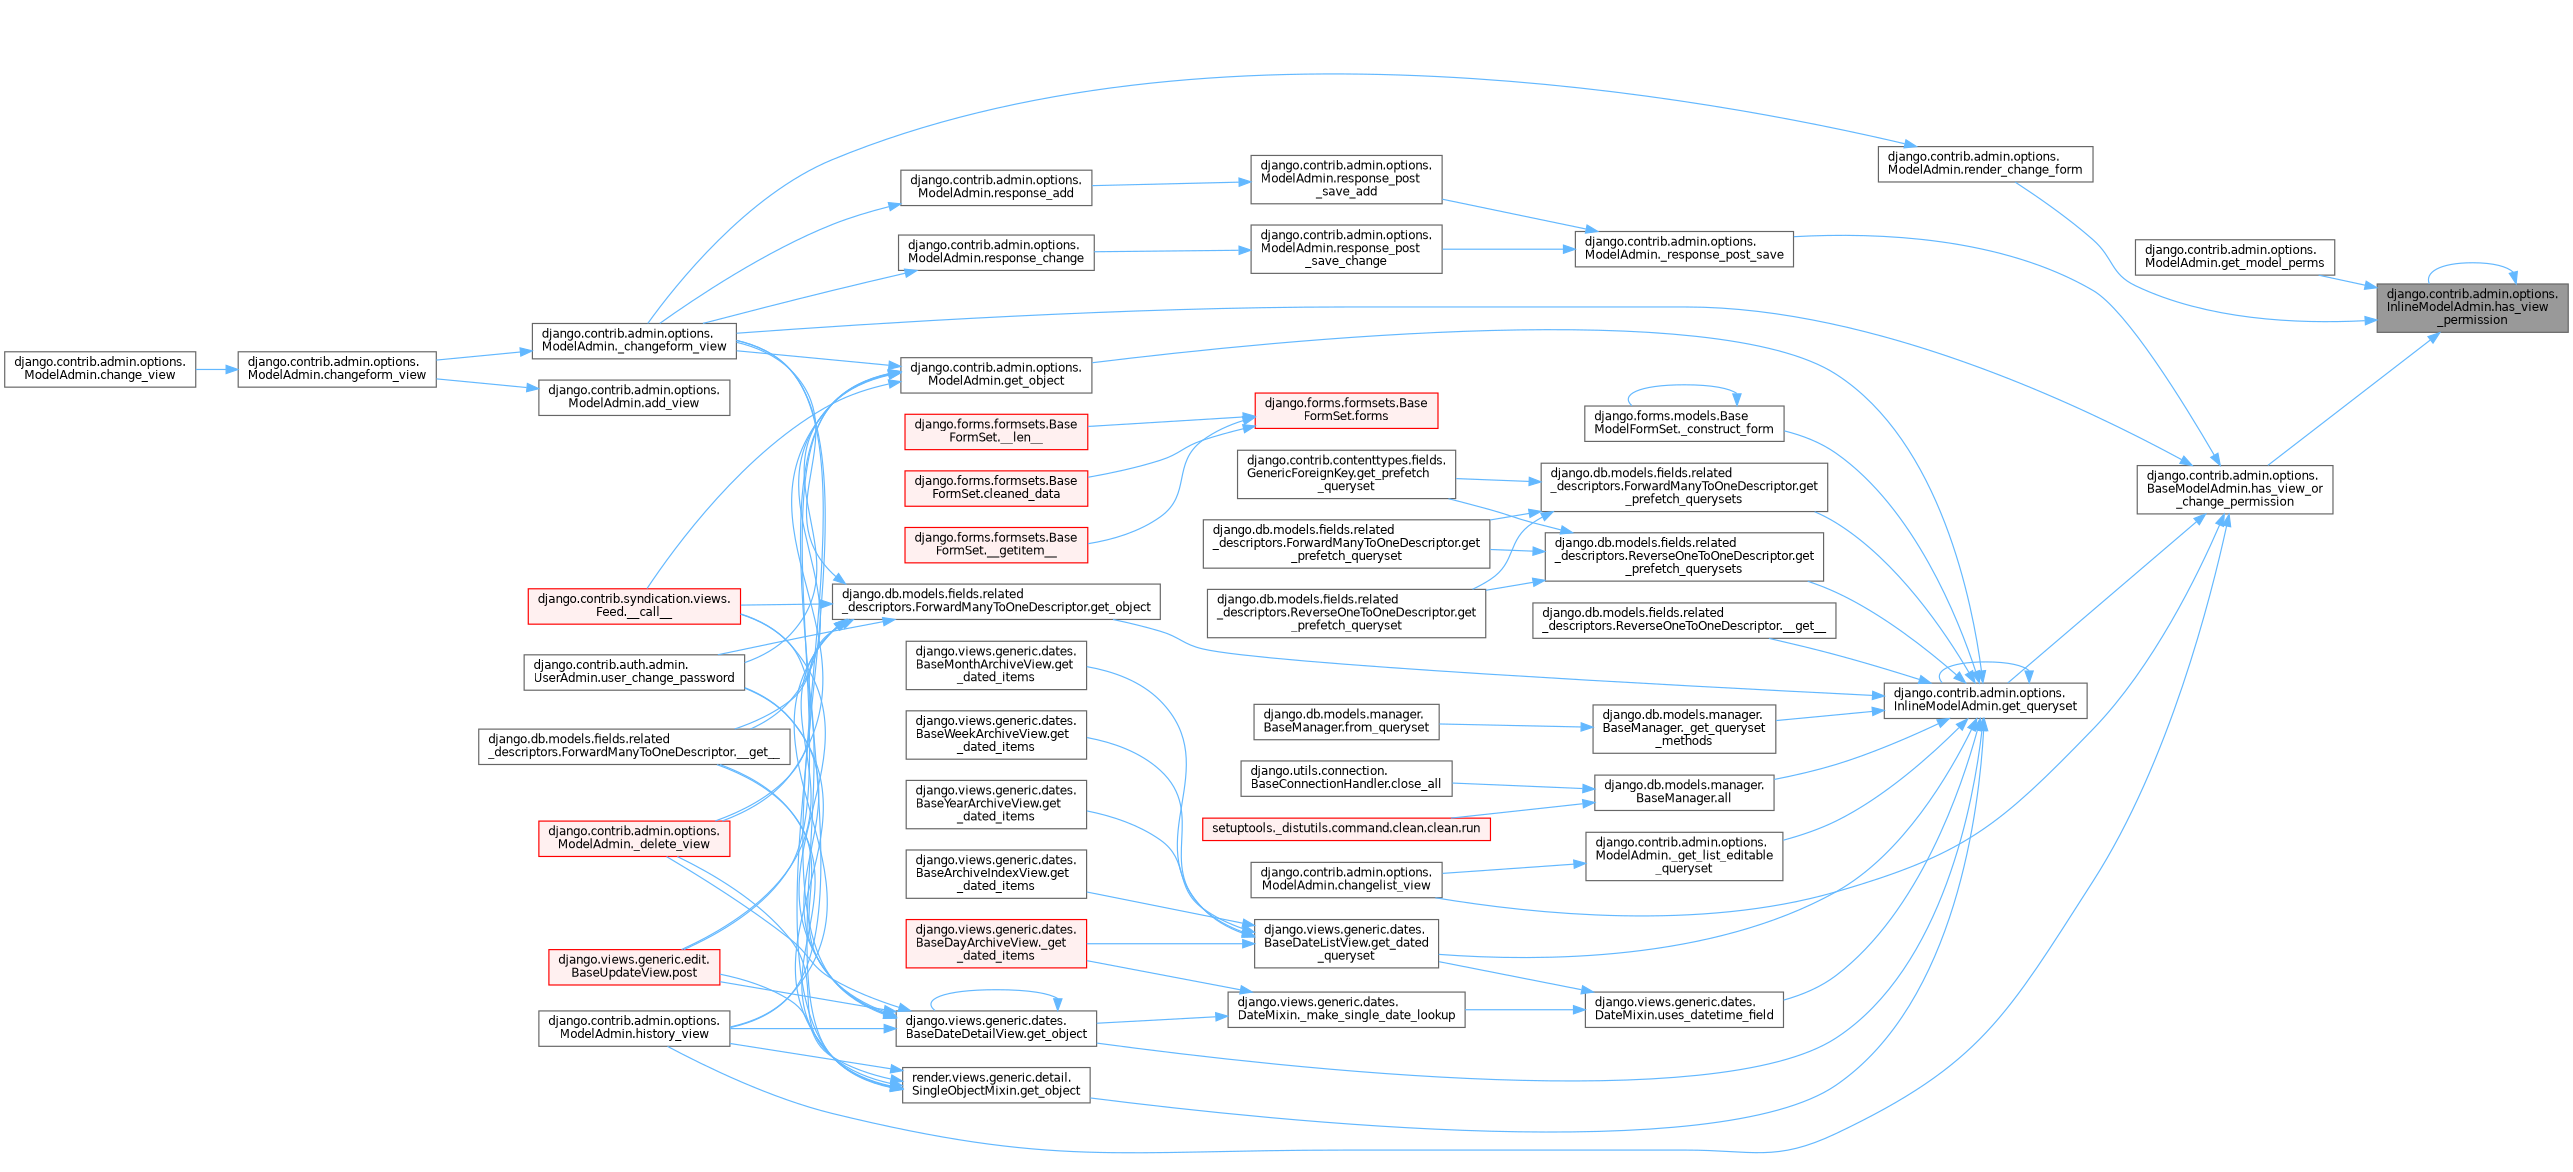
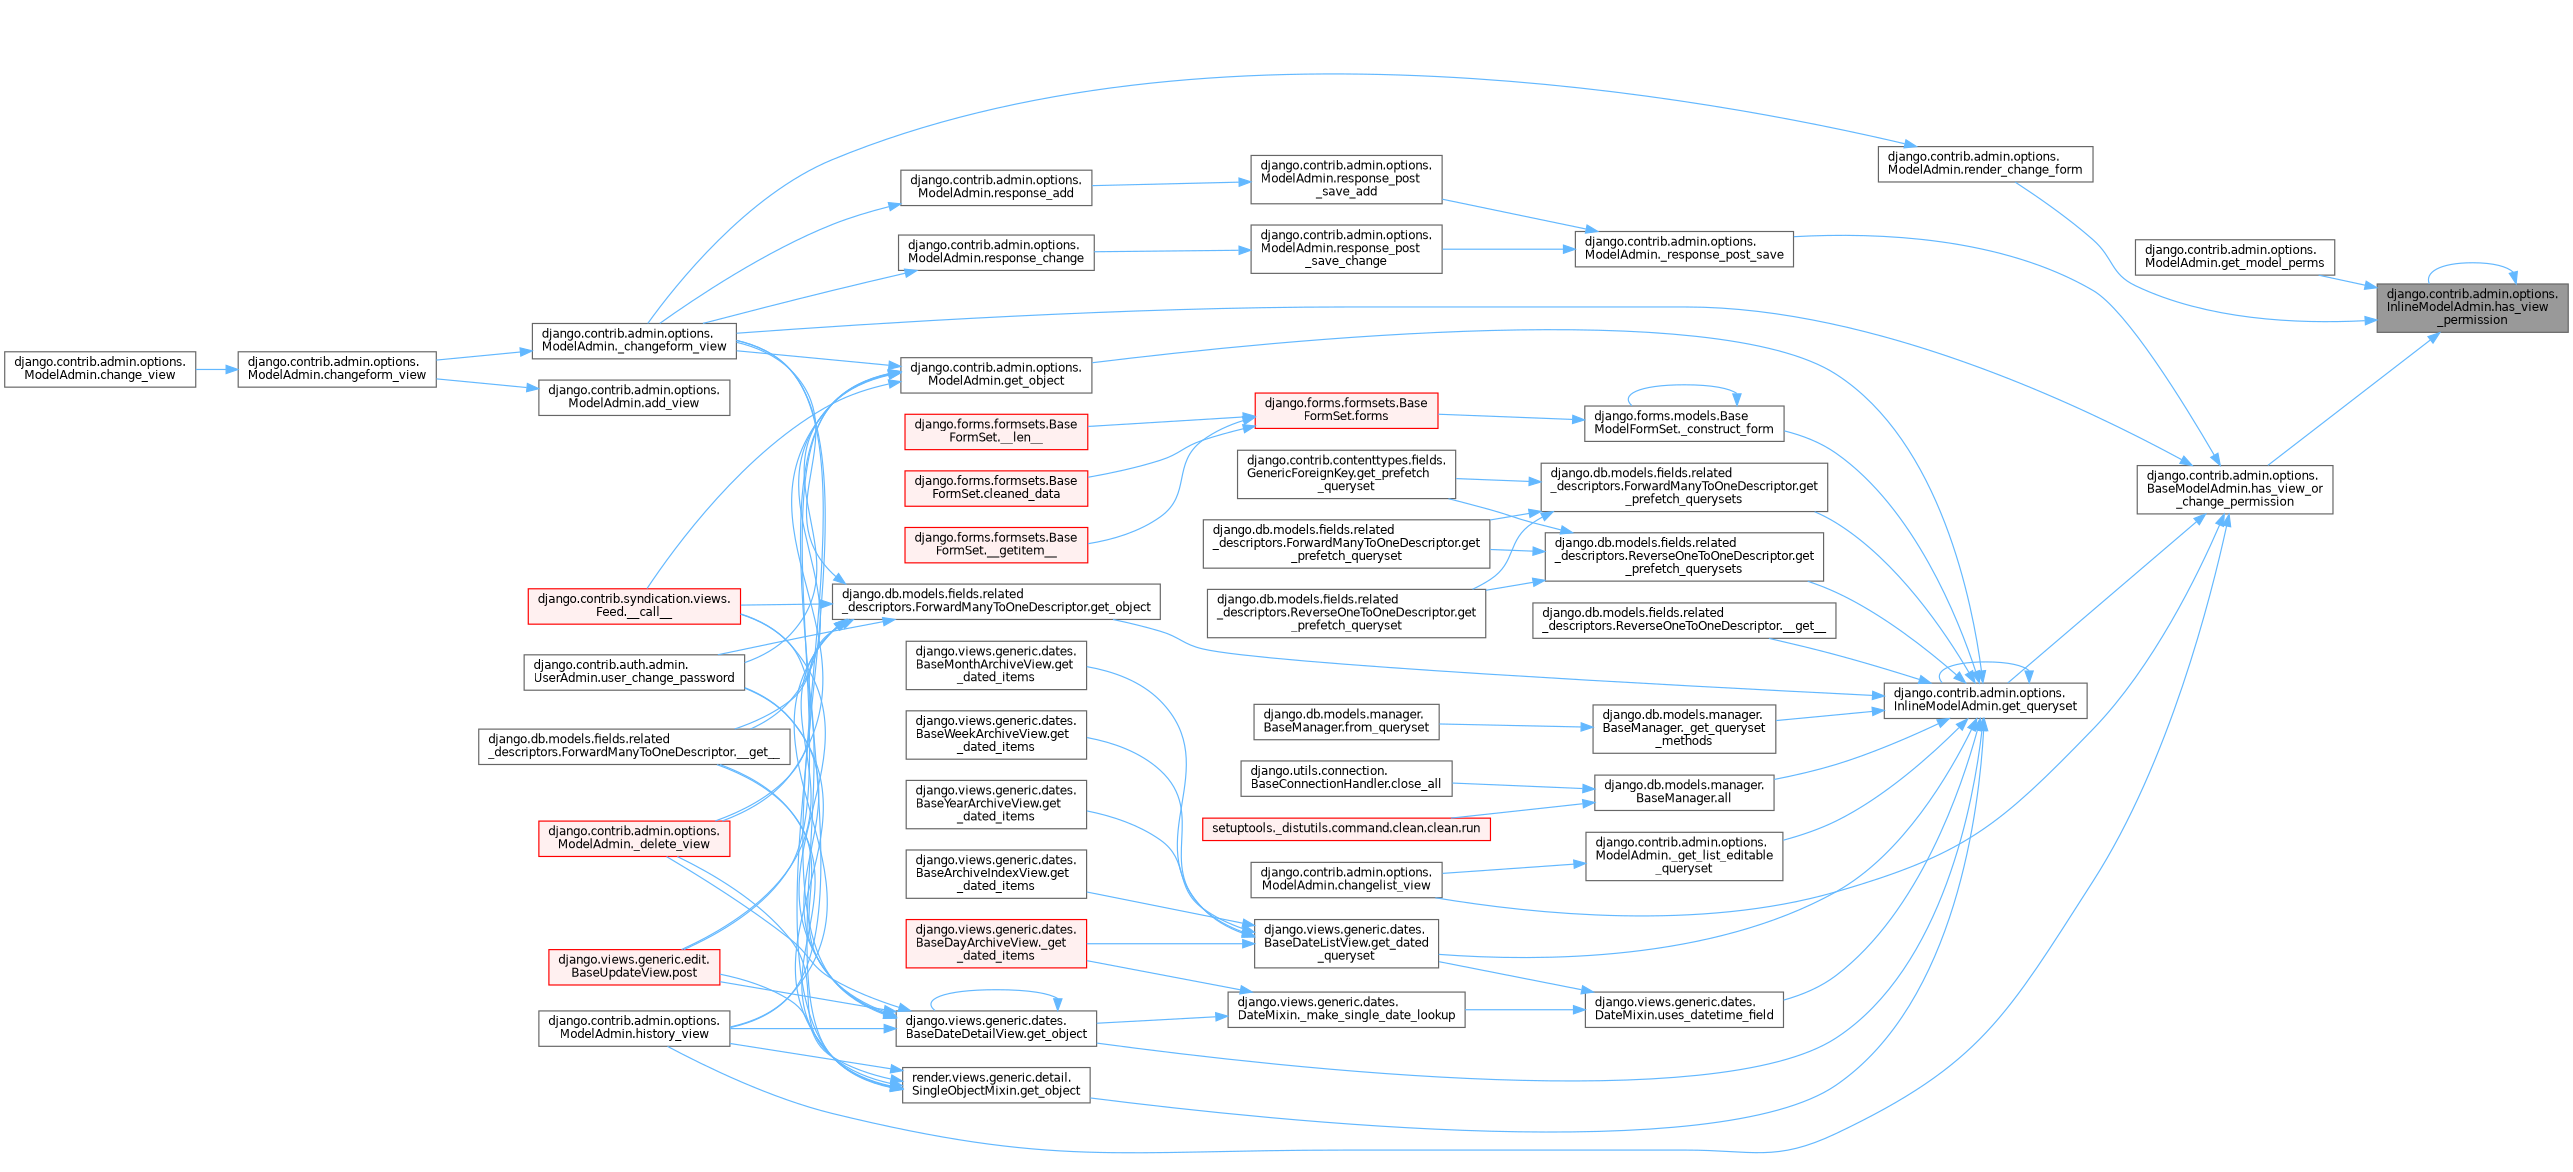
none -> (1505, 417)
